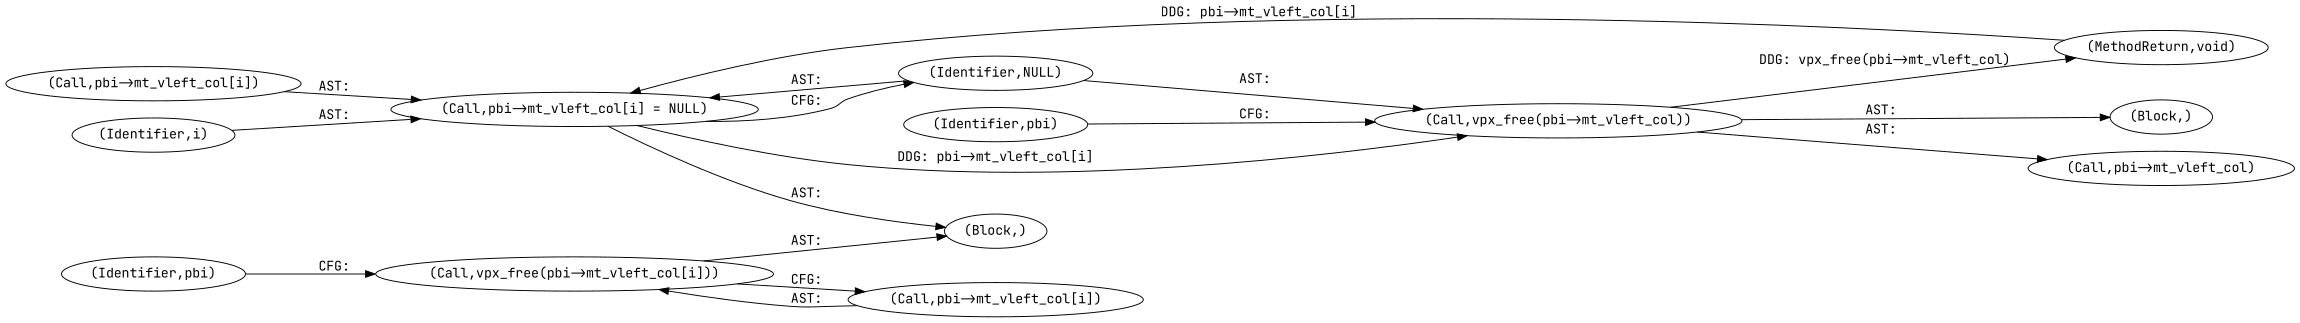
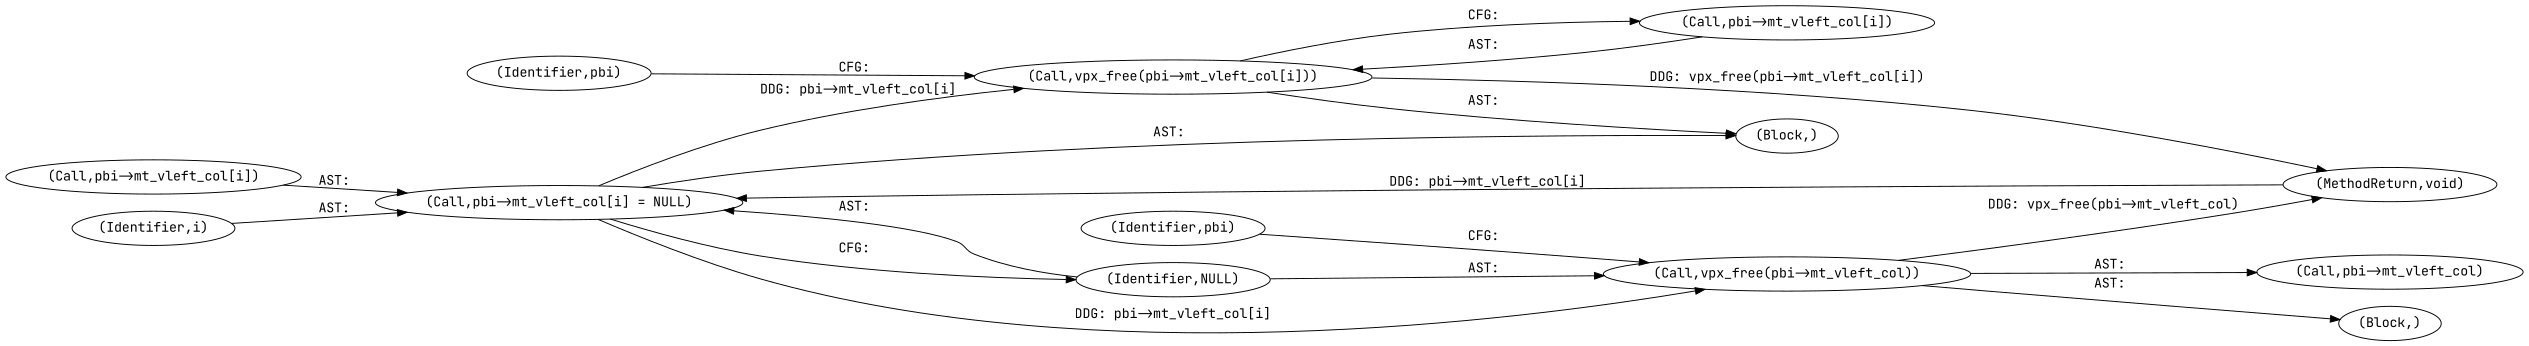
none -> (1847, 99)
none -> (802, 121)
